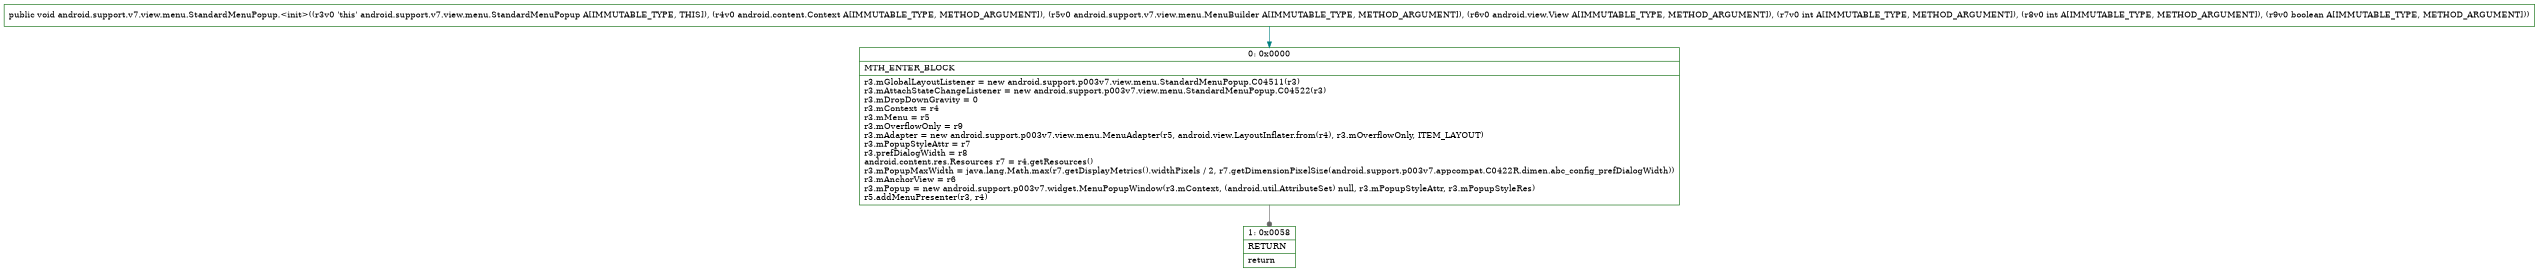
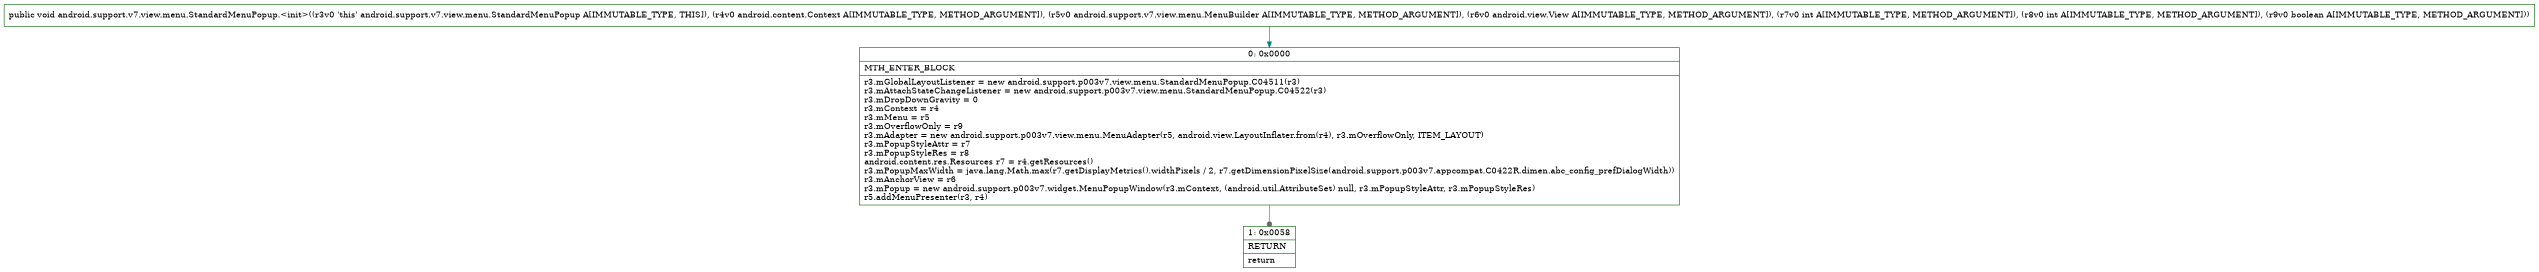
(916, 153) -> (917, 153)
